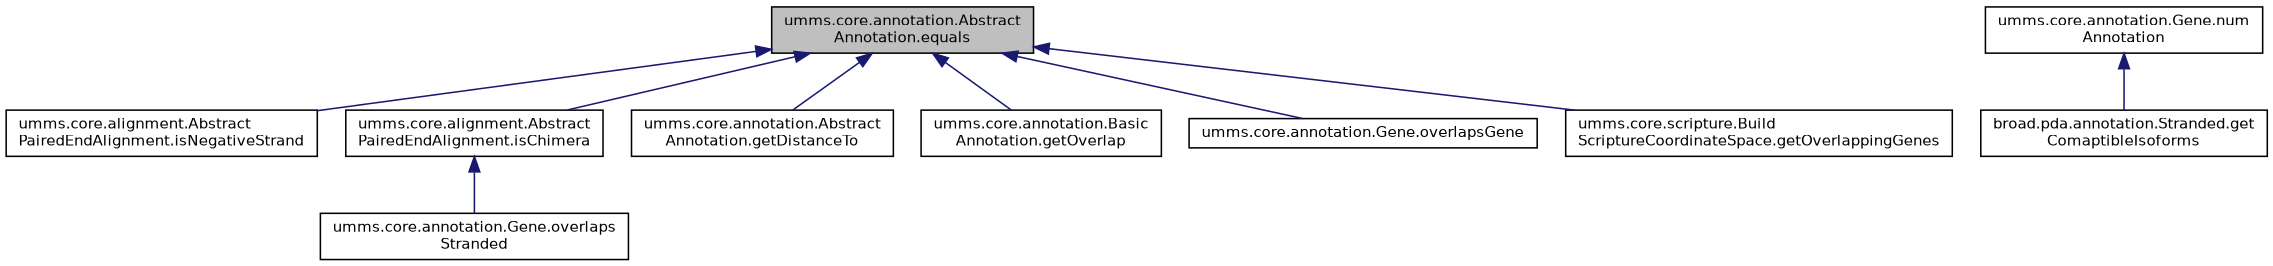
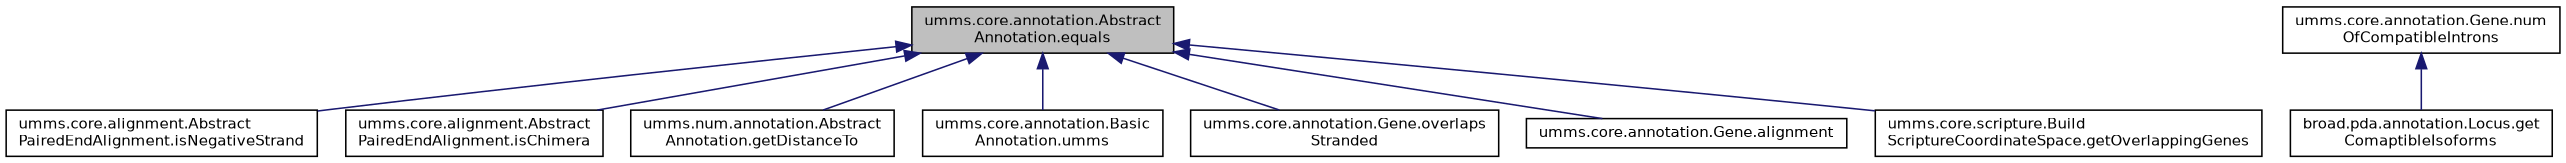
(2124, 30) -> (2421, 30)
(762, 133) -> (762, 133)
(1041, 133) -> (1043, 133)
(1363, 133) -> (1687, 133)
(2124, 133) -> (2421, 133)
(474, 193) -> (1201, 84)
